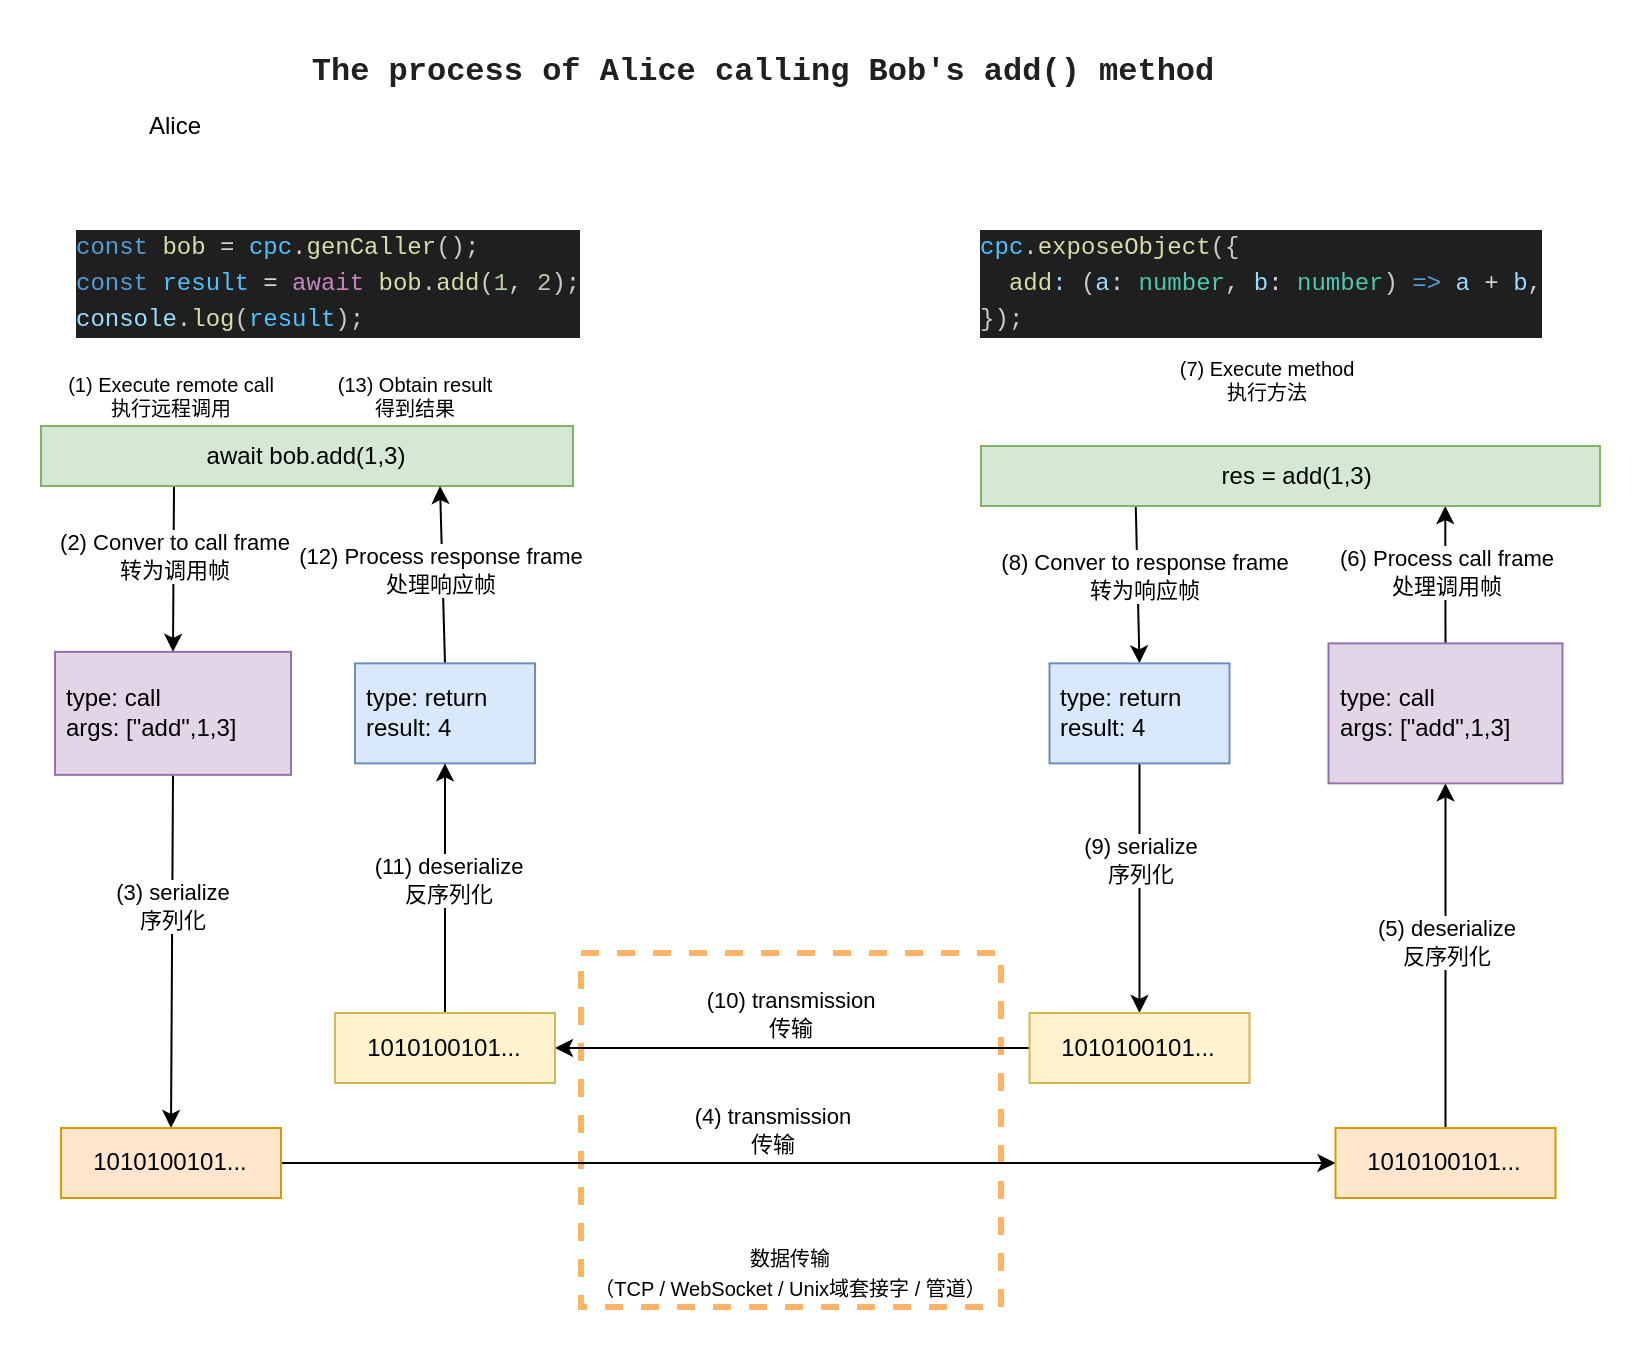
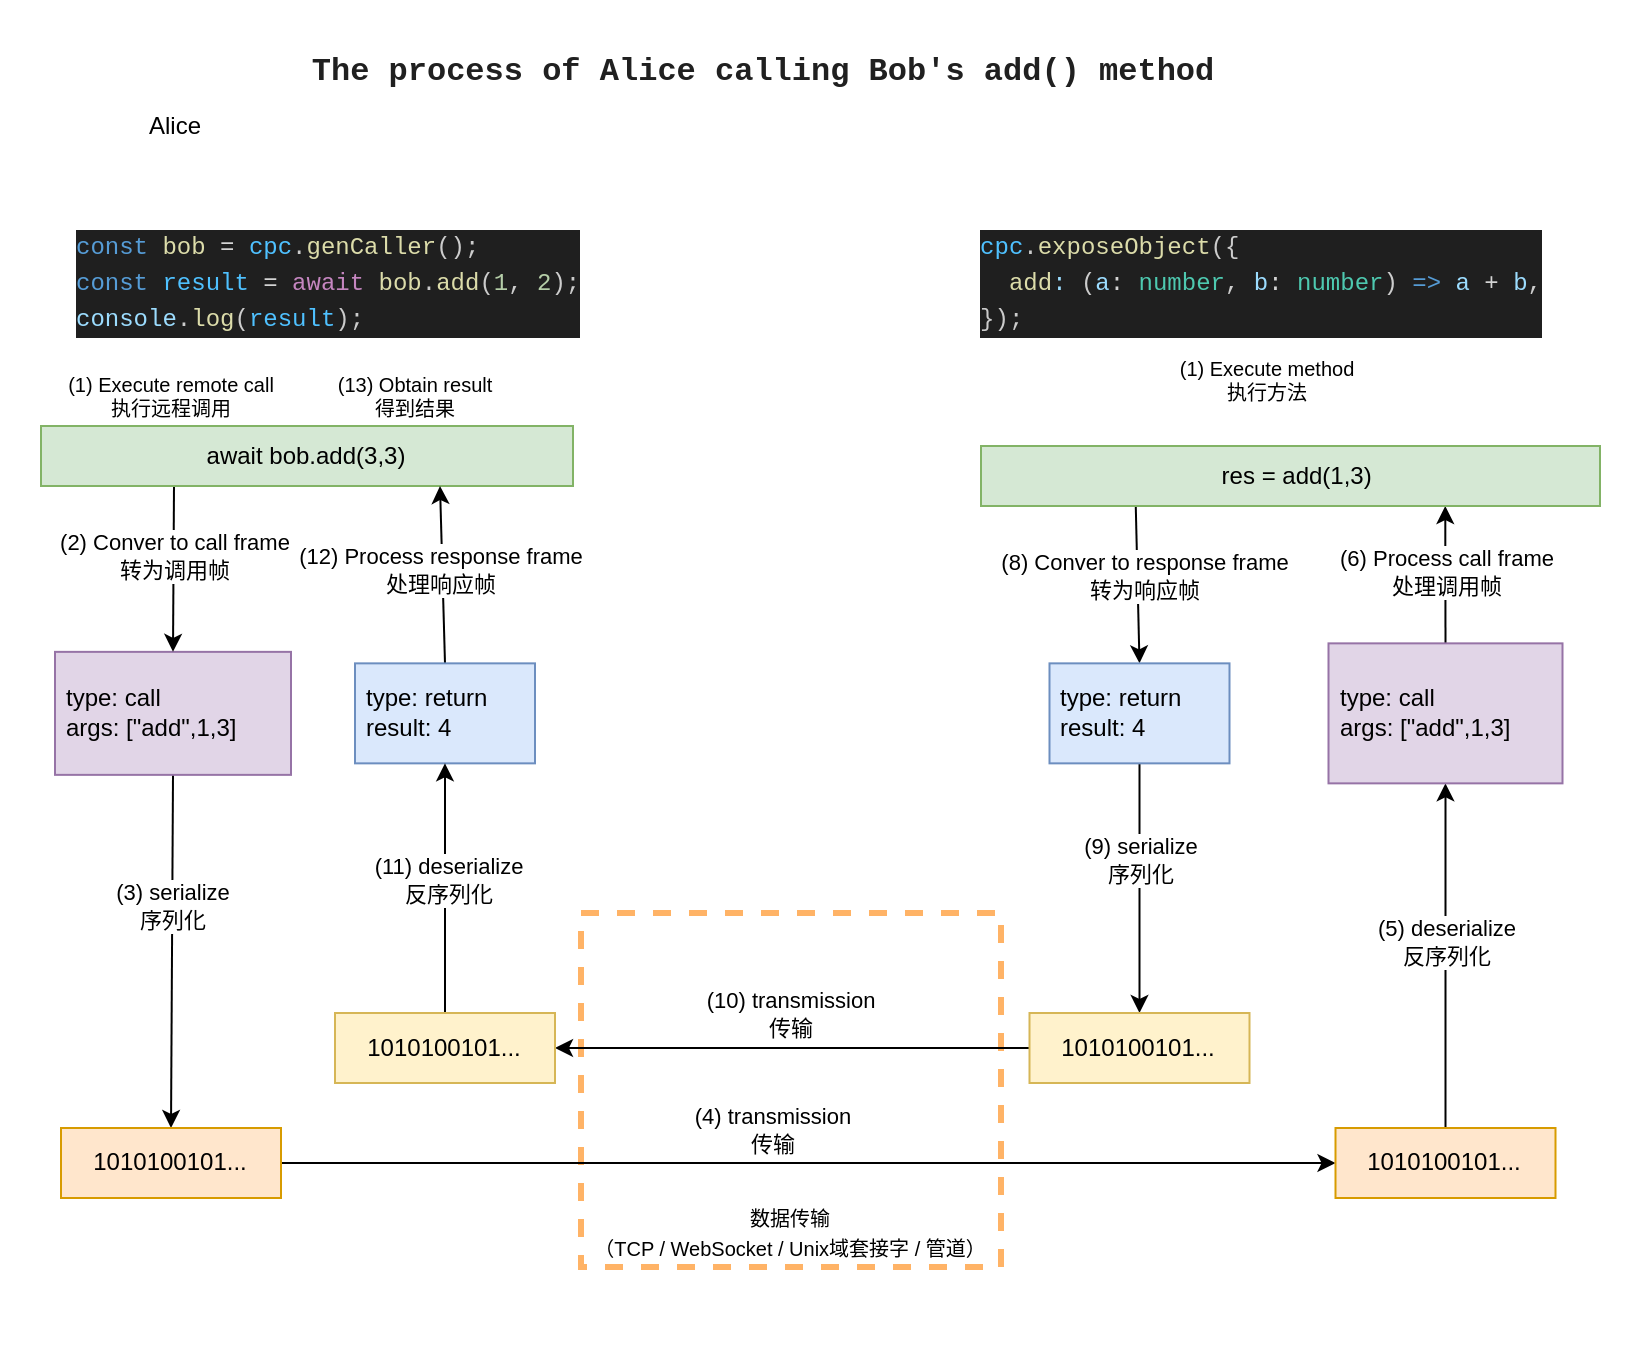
(1268, 381) -> (1268, 381)
(307, 457) -> (307, 457)
(791, 1130) -> (791, 1090)
